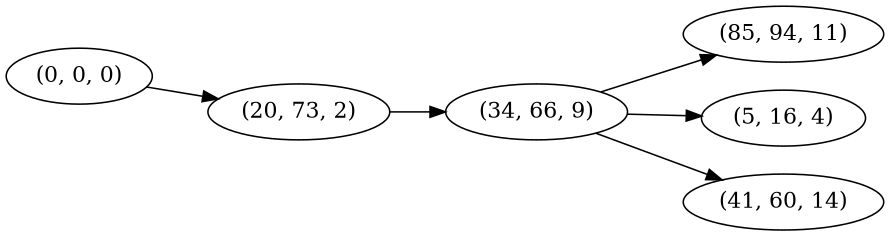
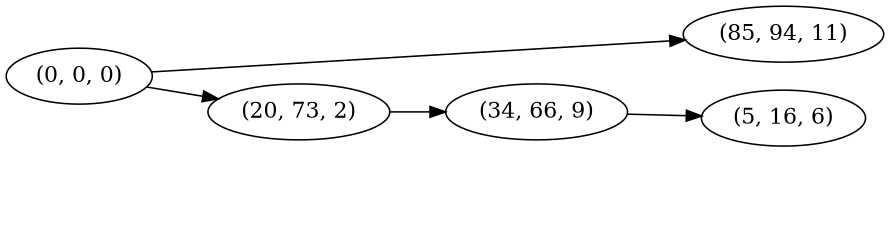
(651, 76) -> (411, 56)
(783, 118) -> (783, 118)
(783, 202) -> none
